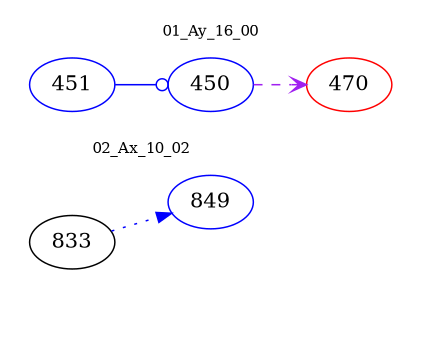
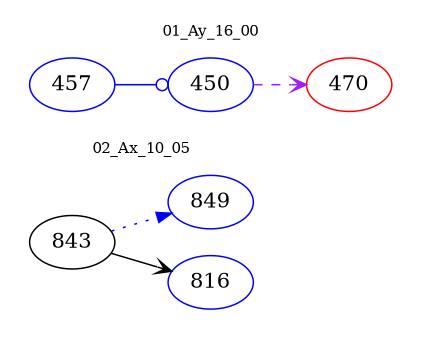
(72, 85) -> (72, 85)
(141, 149) -> (141, 149)
(72, 242) -> (72, 242)
none -> (211, 282)
